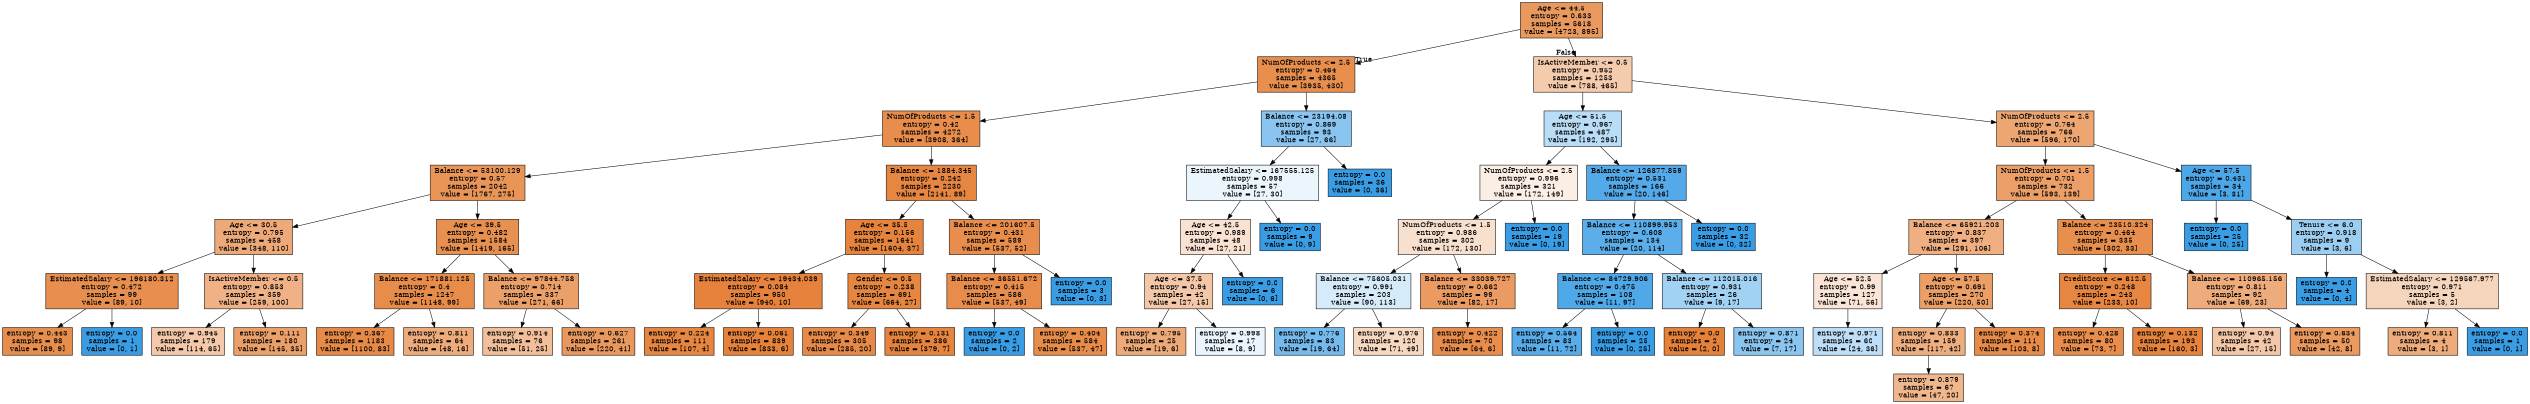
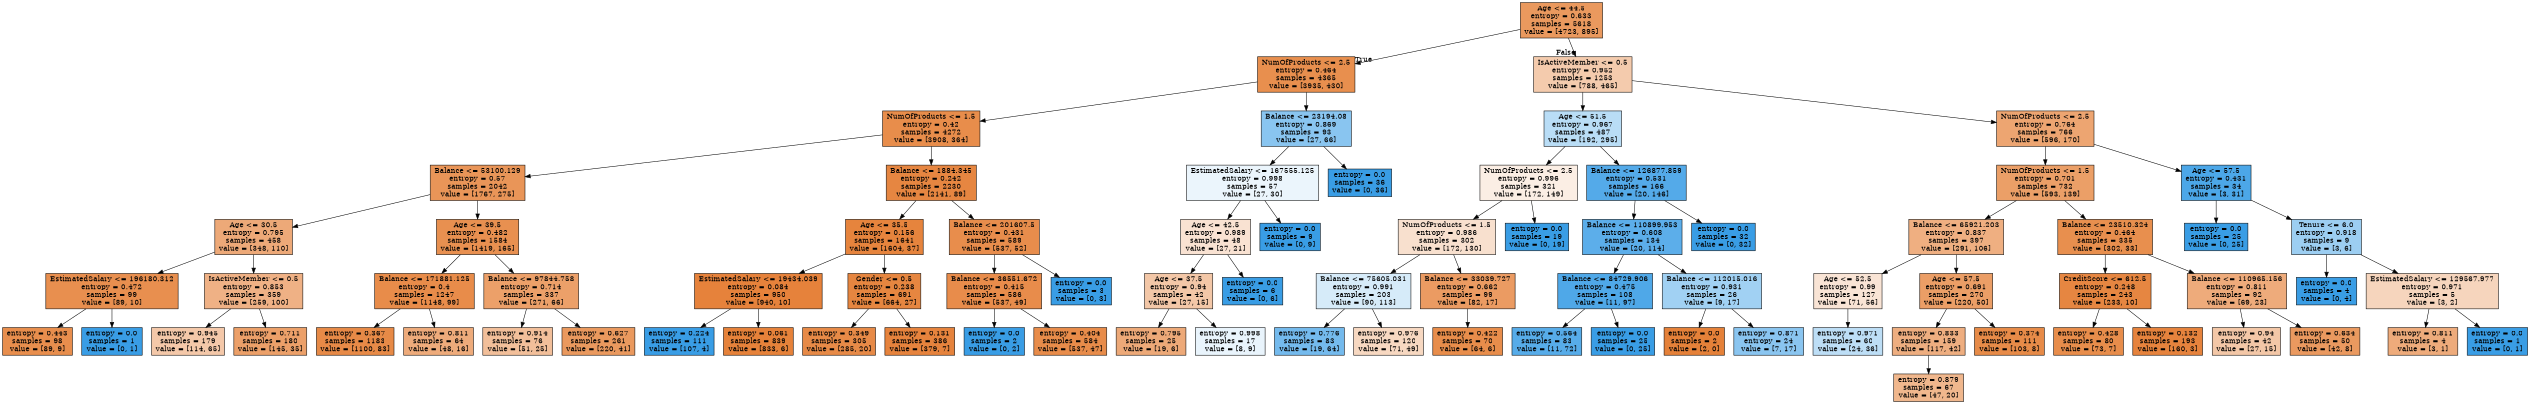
(270, 341) -> (270, 341)
(679, 341) -> (679, 341)
